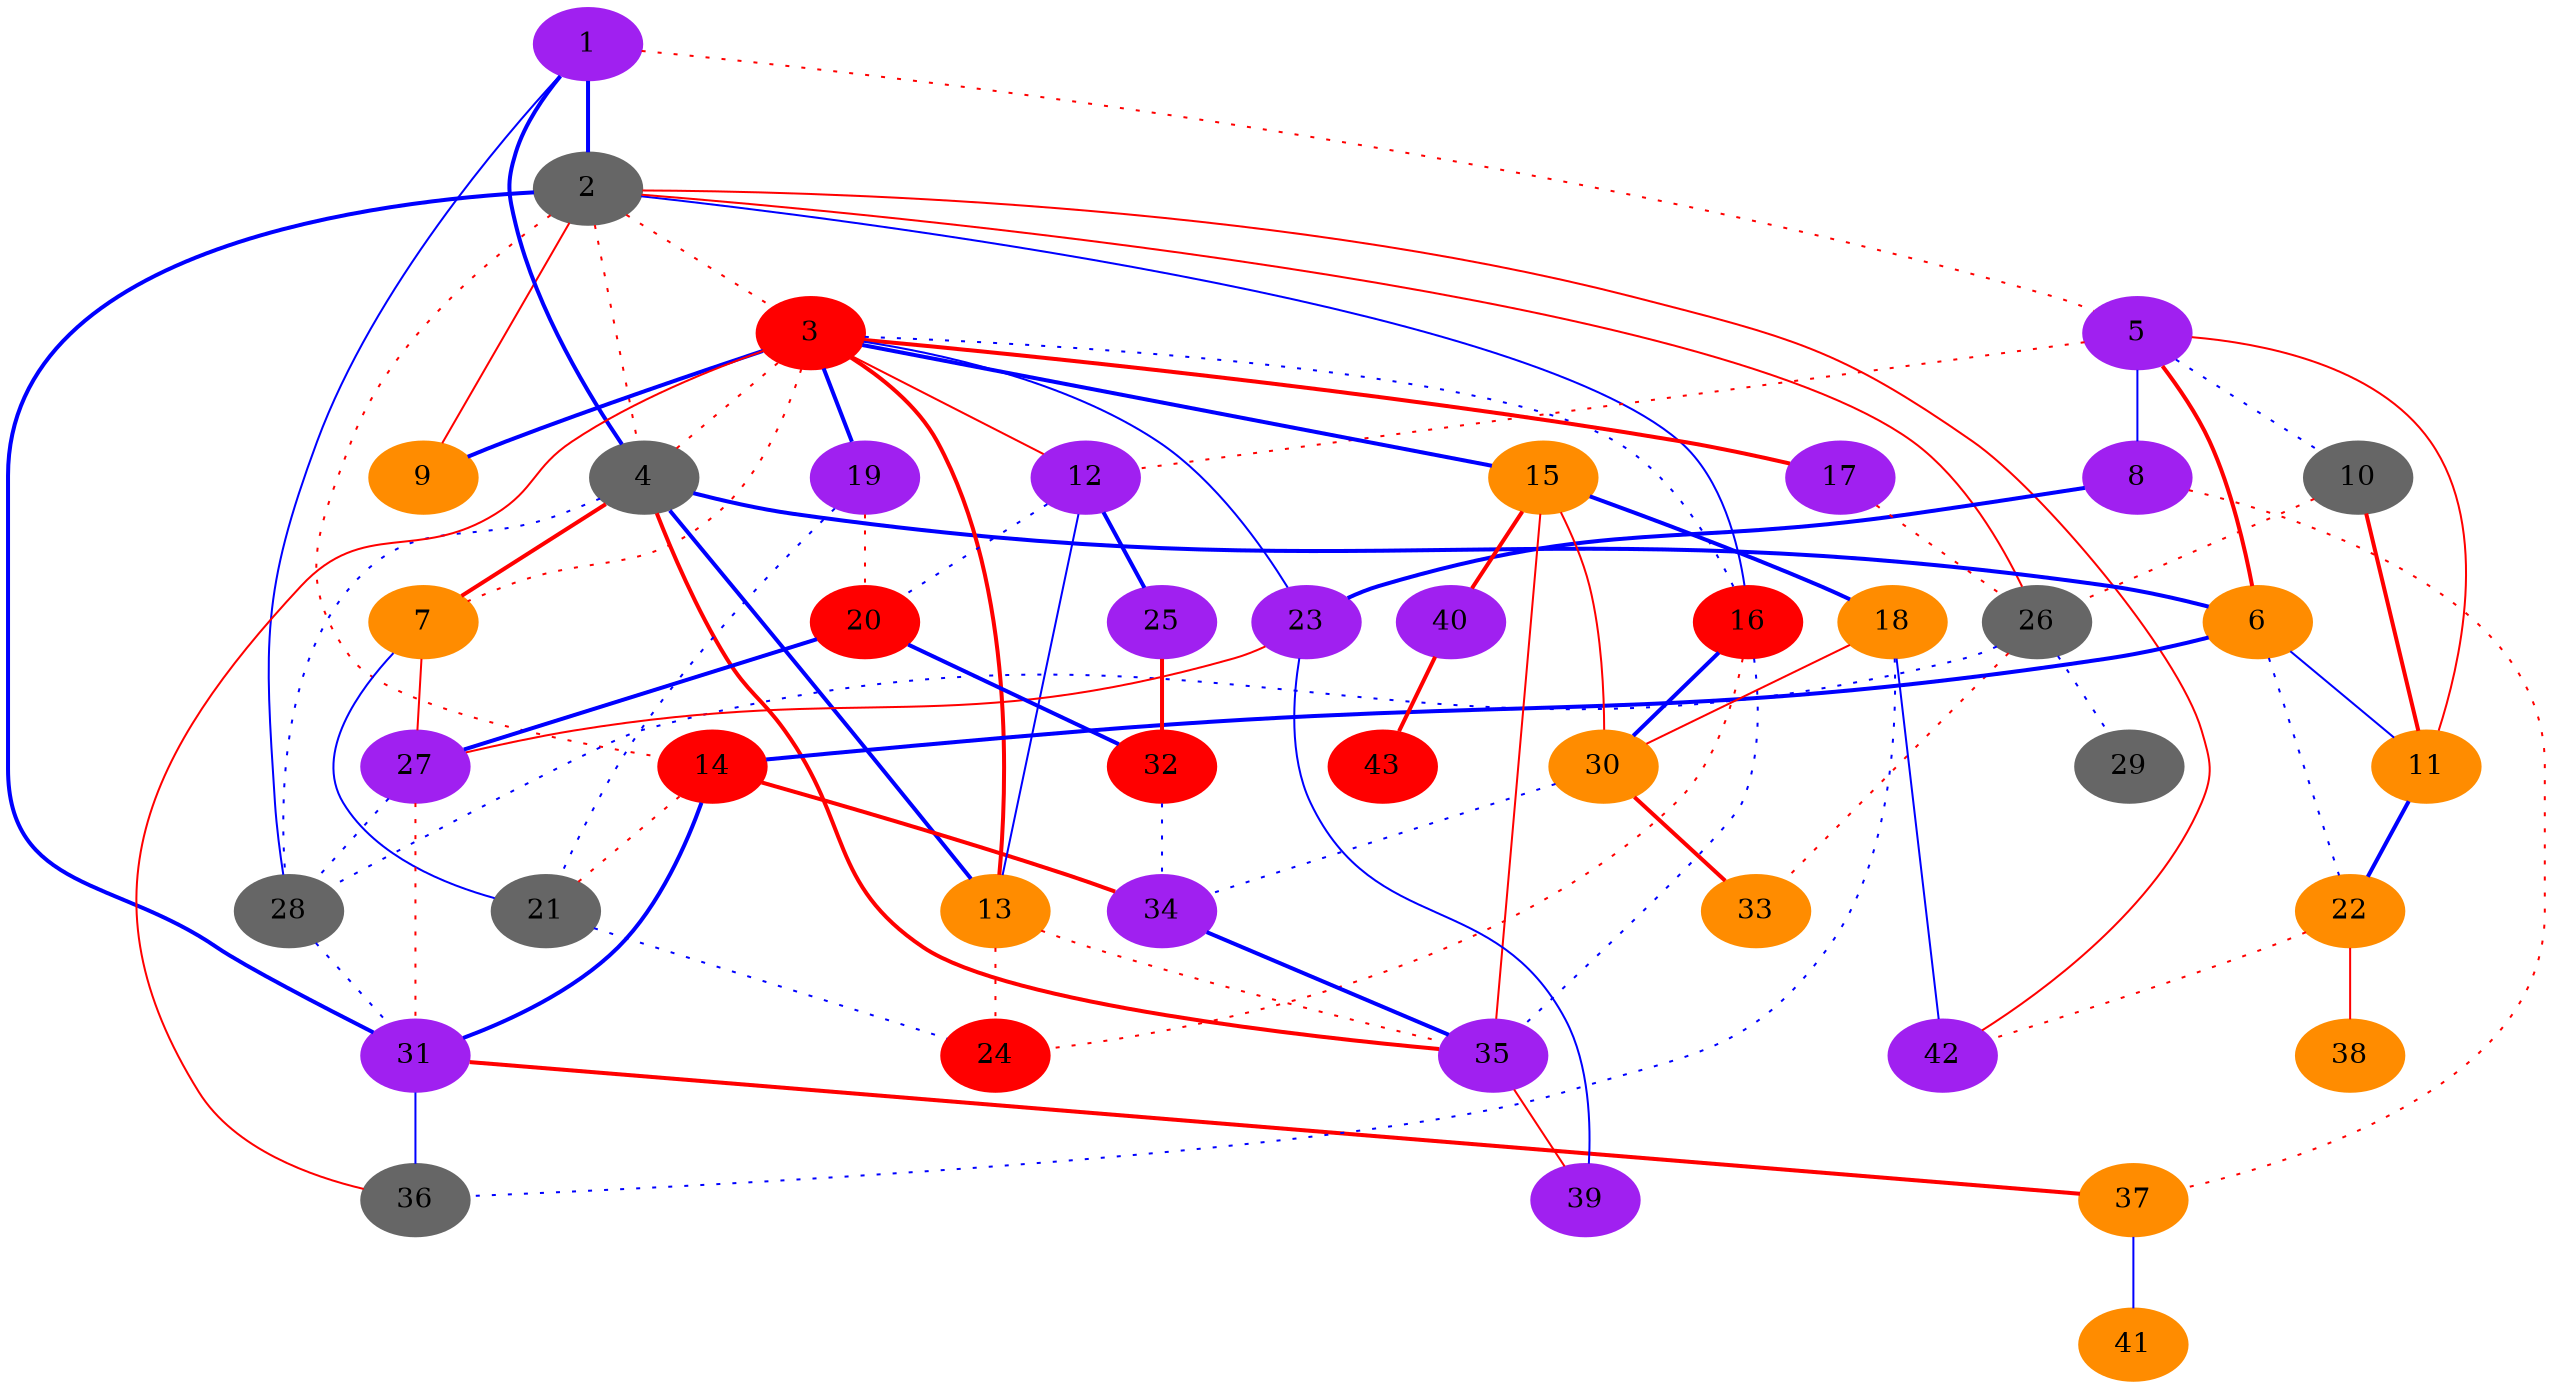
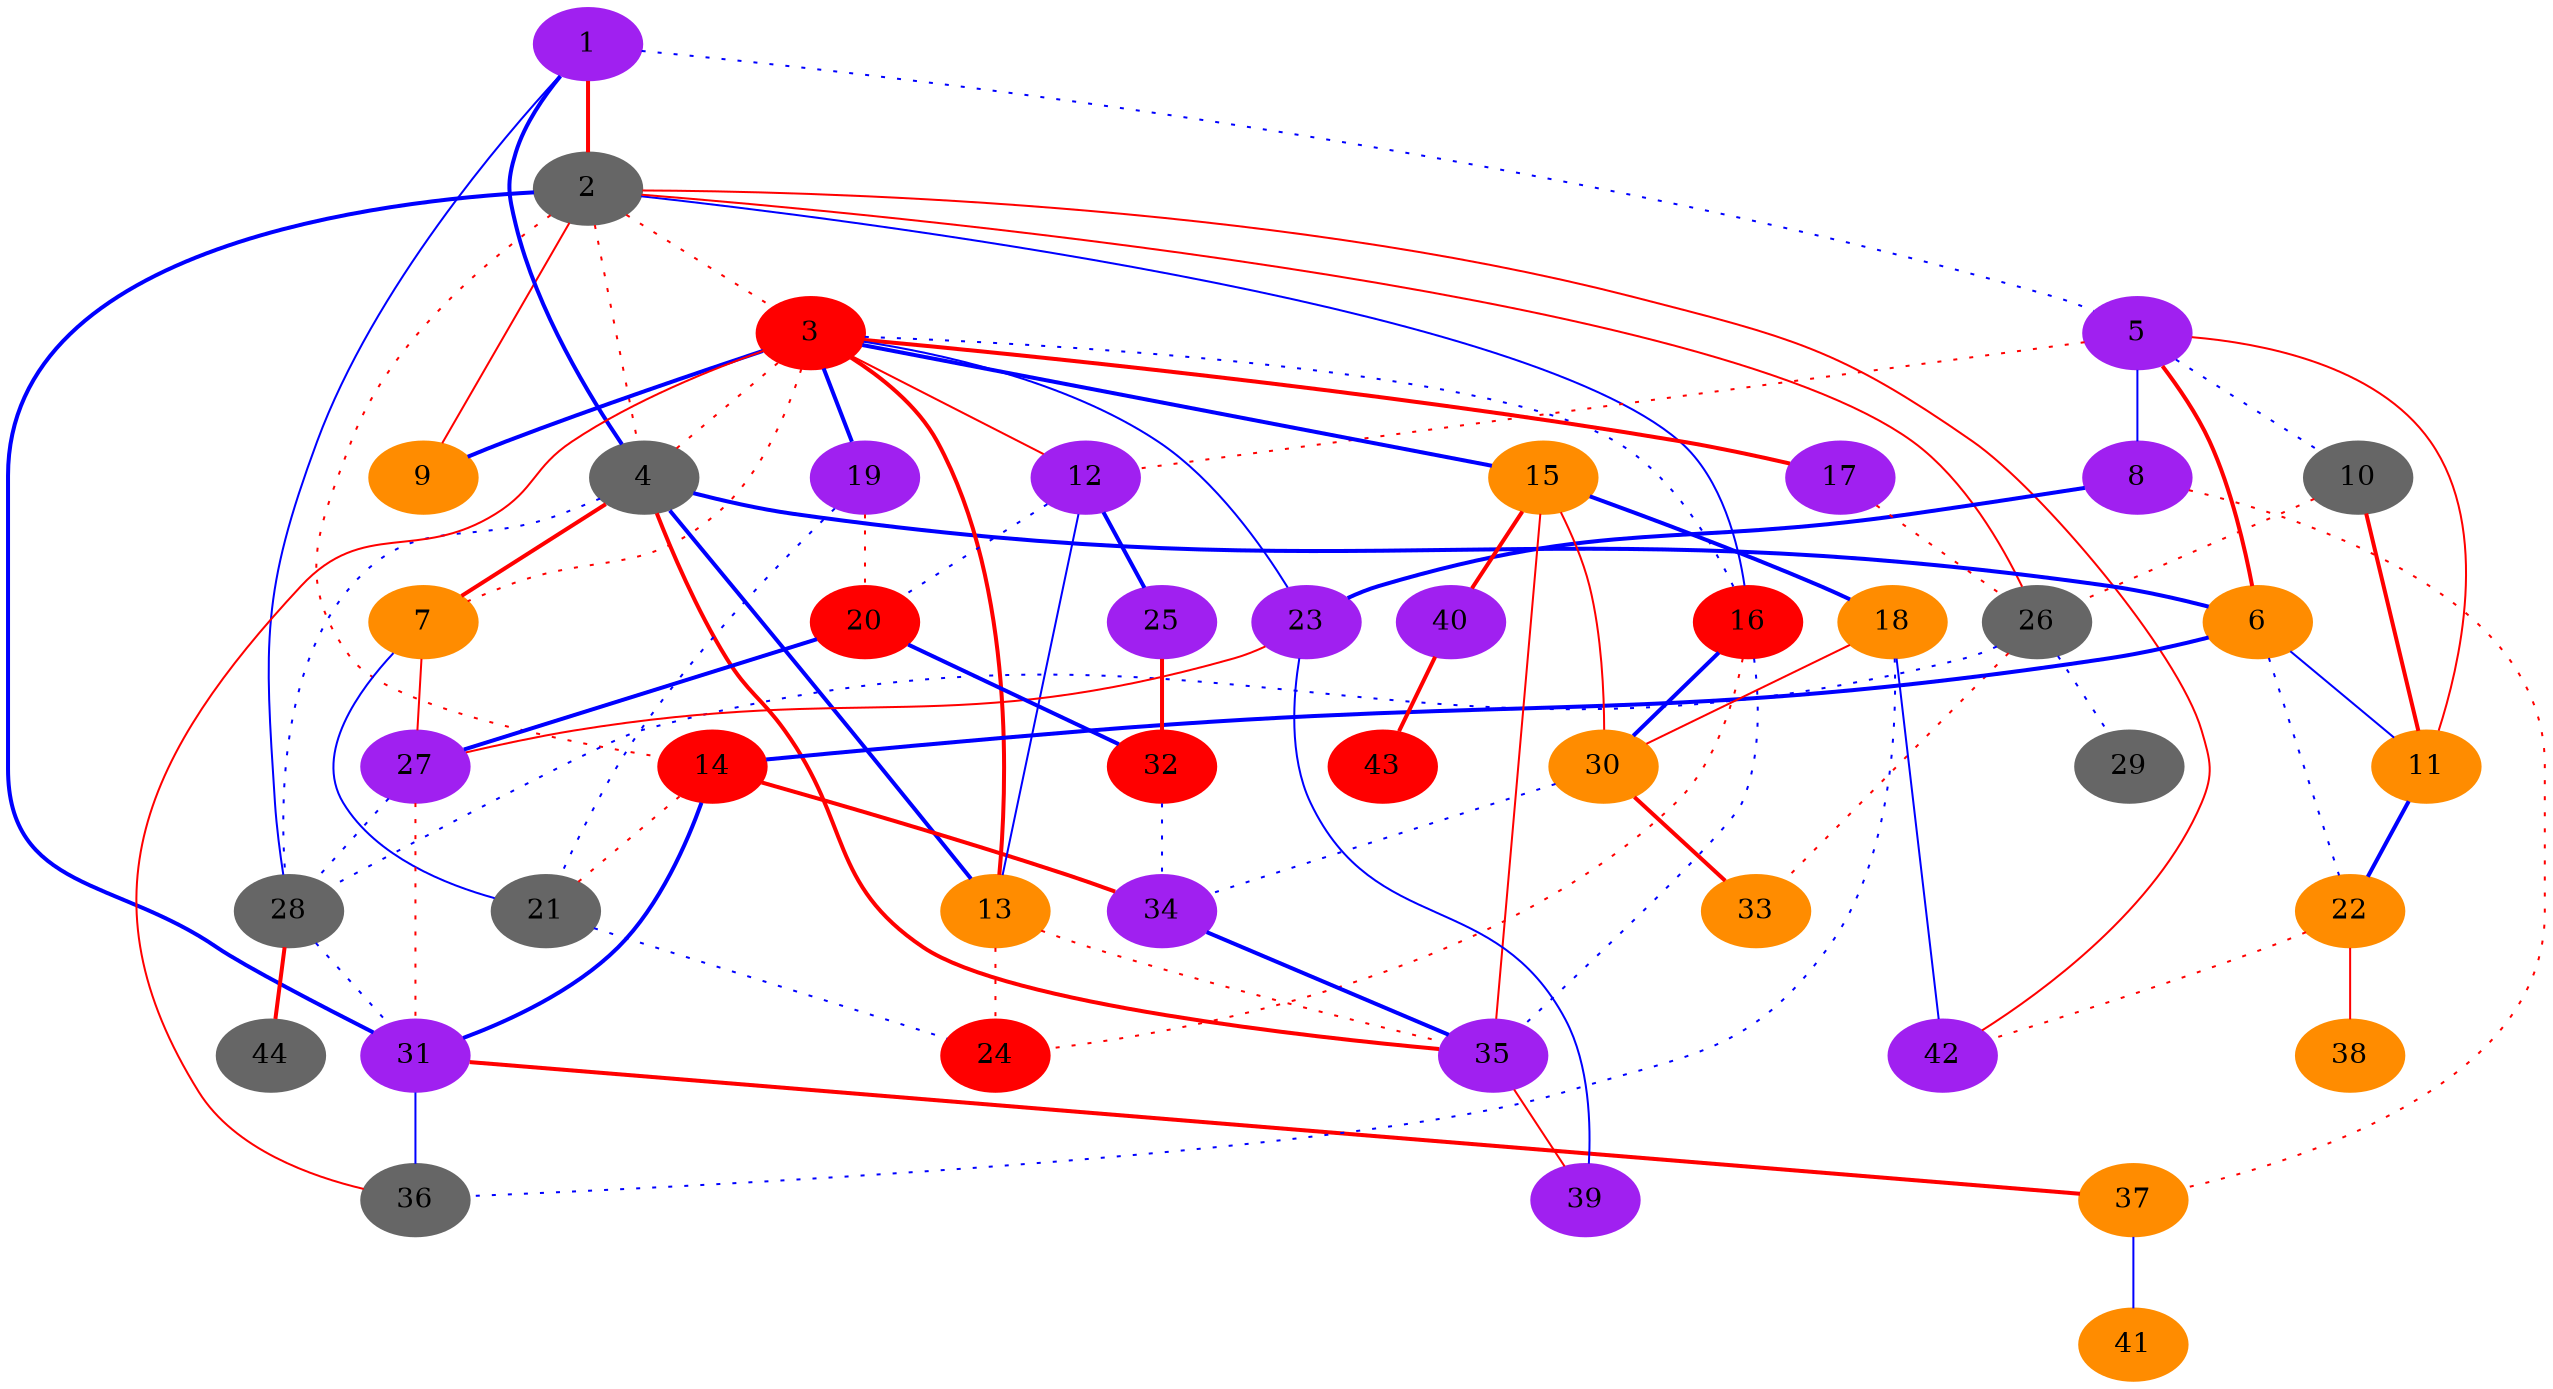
(588, 117) -> (588, 117)
(1374, 148) -> (1374, 148)
none -> (271, 1056)
